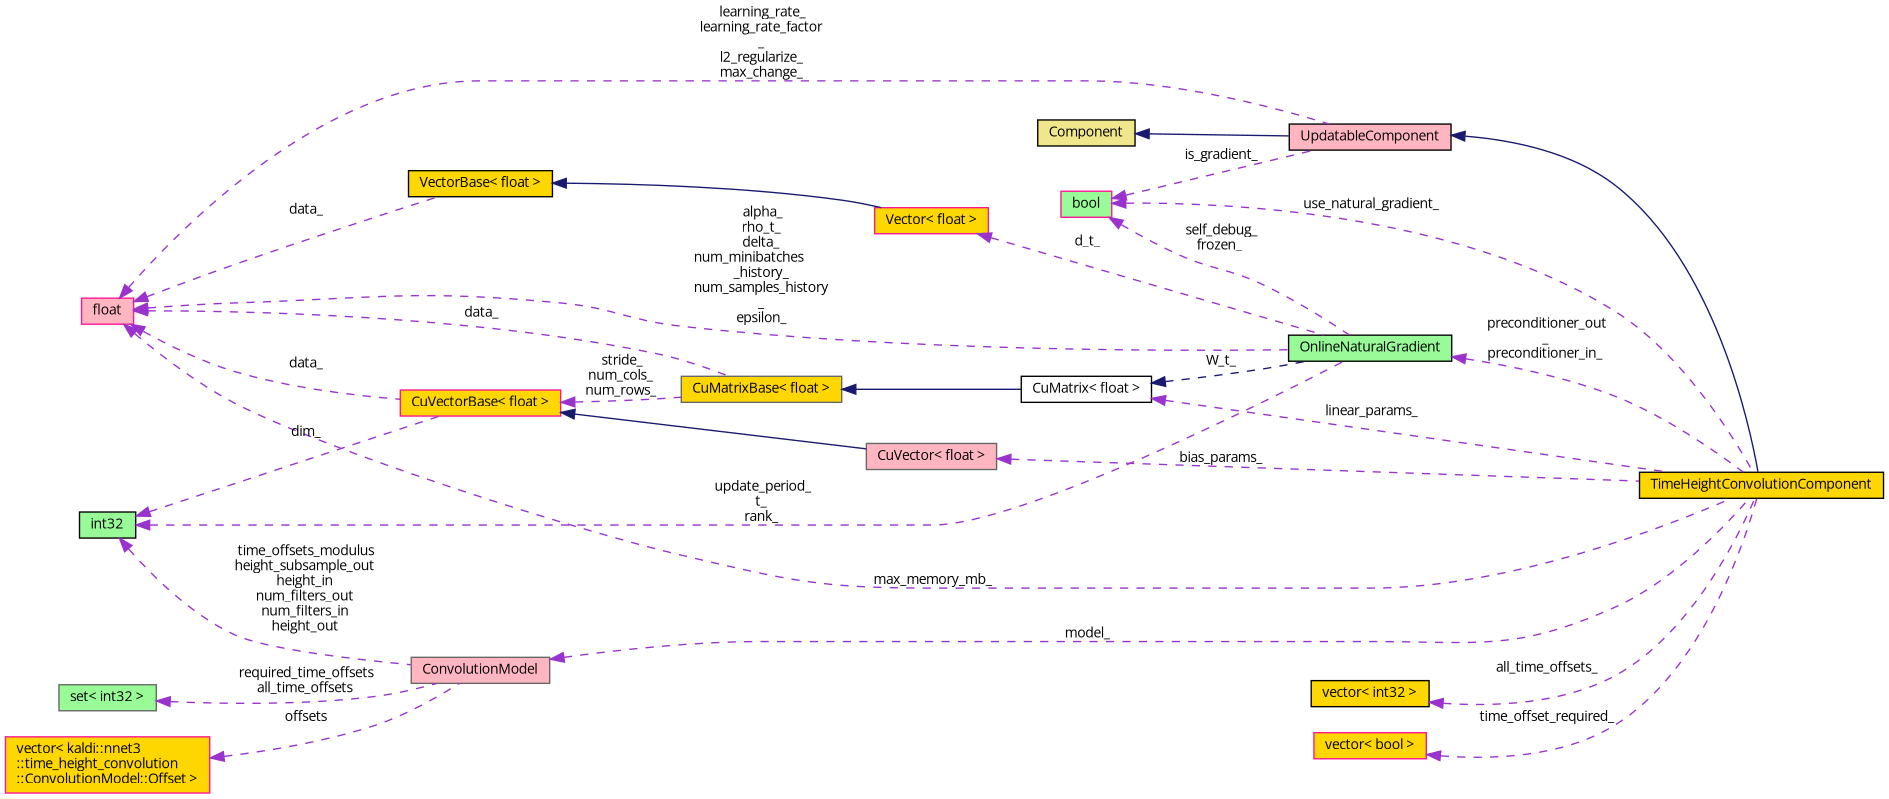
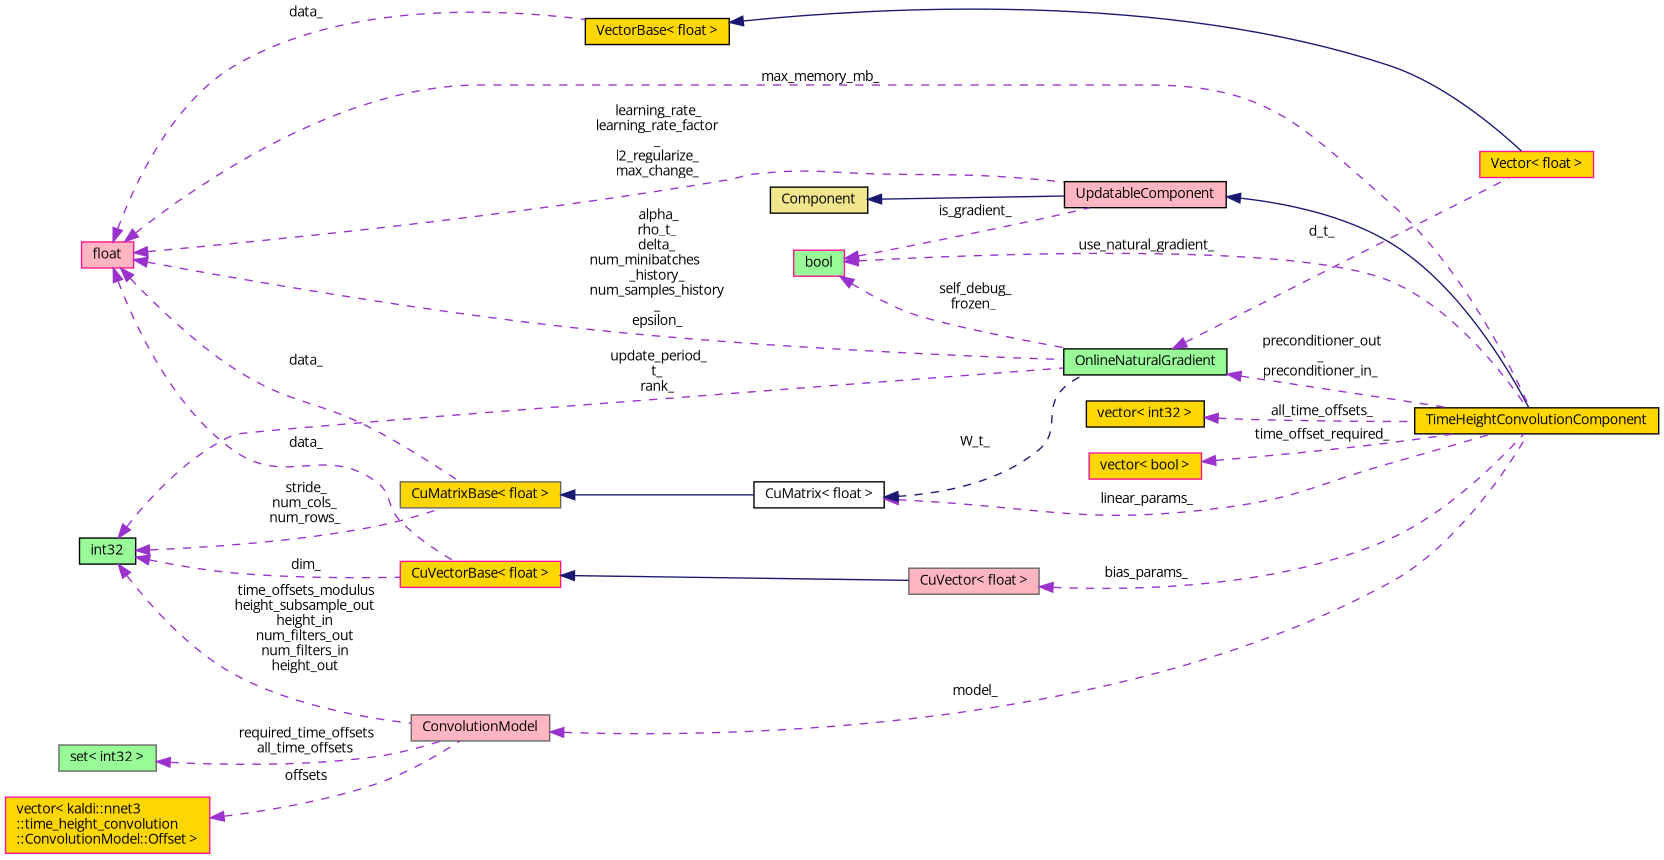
(1157, 286) -> (1347, 260)
(628, 400) -> (298, 538)
